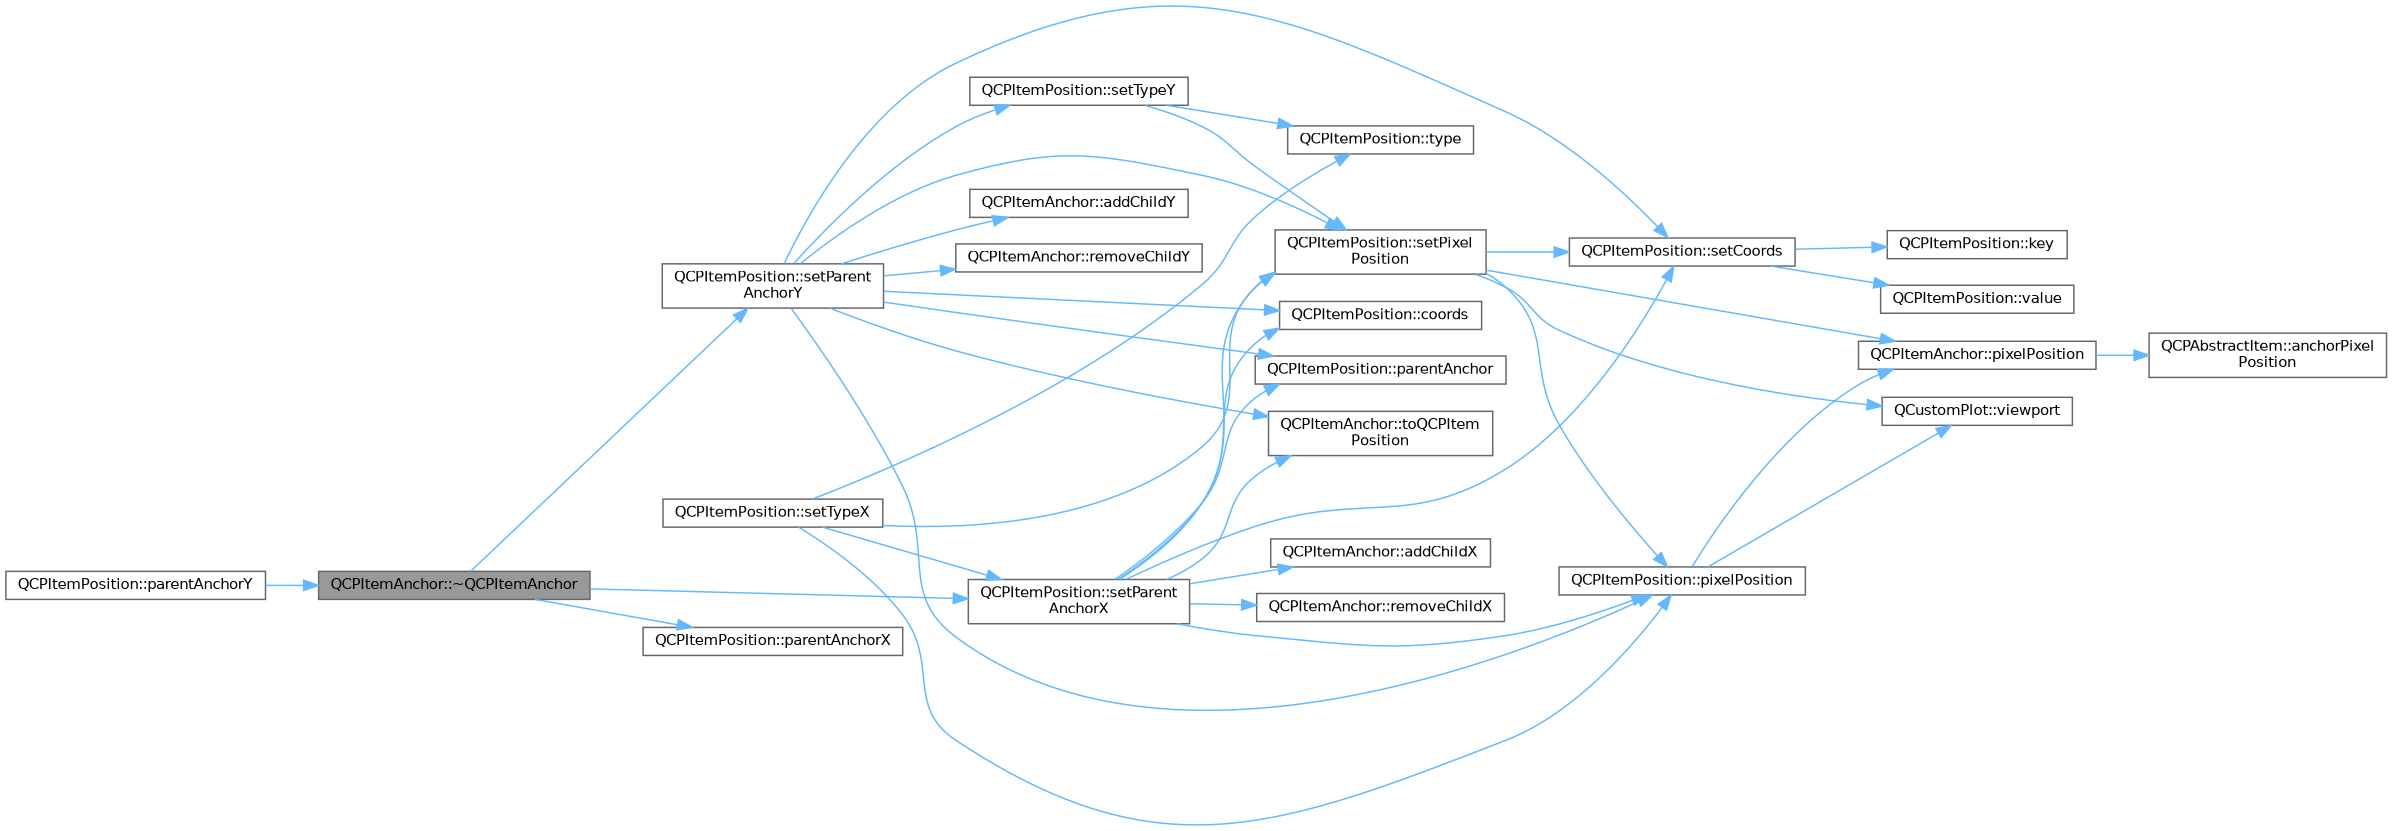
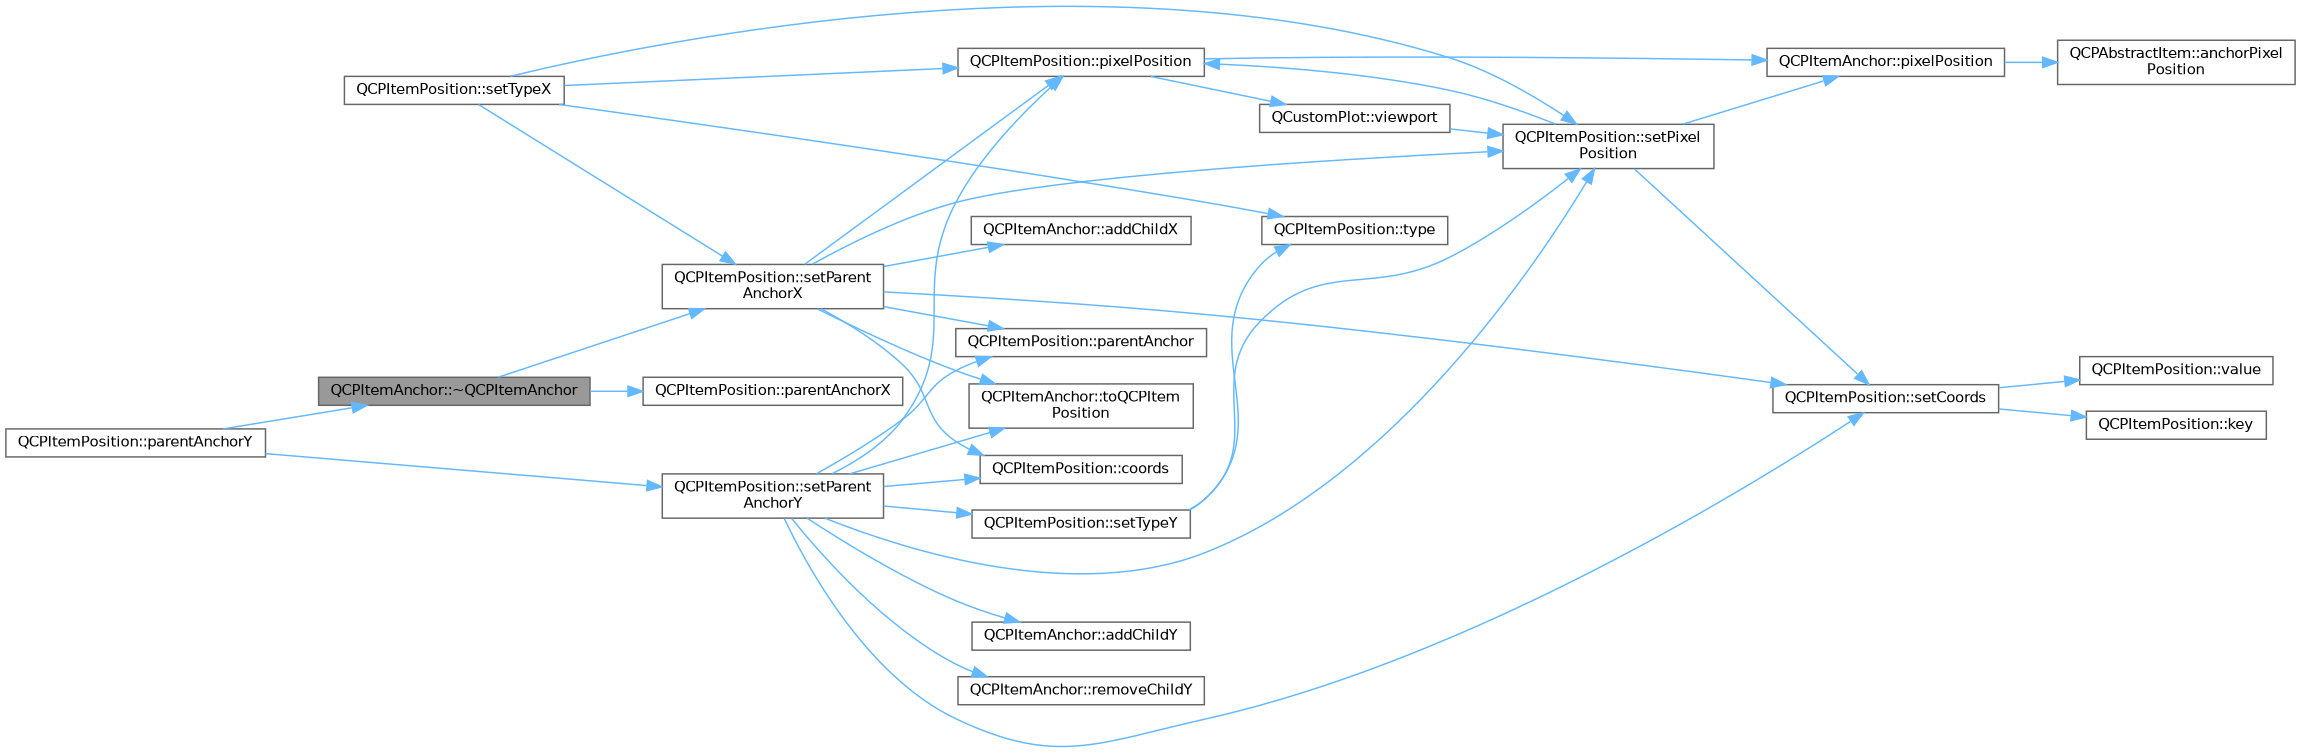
(1661, 367) -> (1469, 131)
(604, 445) -> (456, 470)
(1381, 608) -> none
